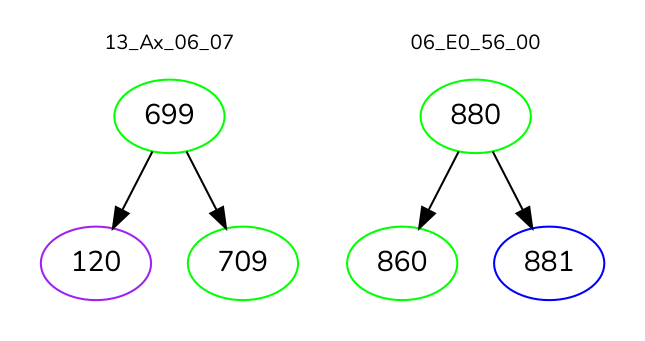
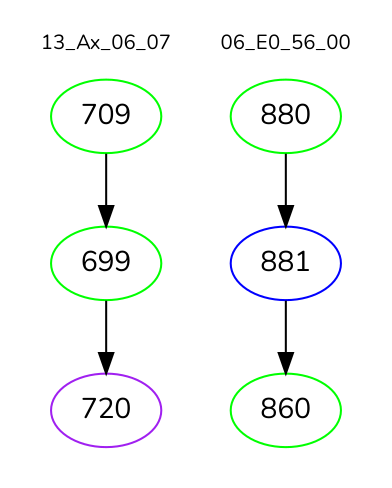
(202, 181) -> (106, 180)
(444, 181) -> (286, 327)
(96, 263) -> (106, 410)
